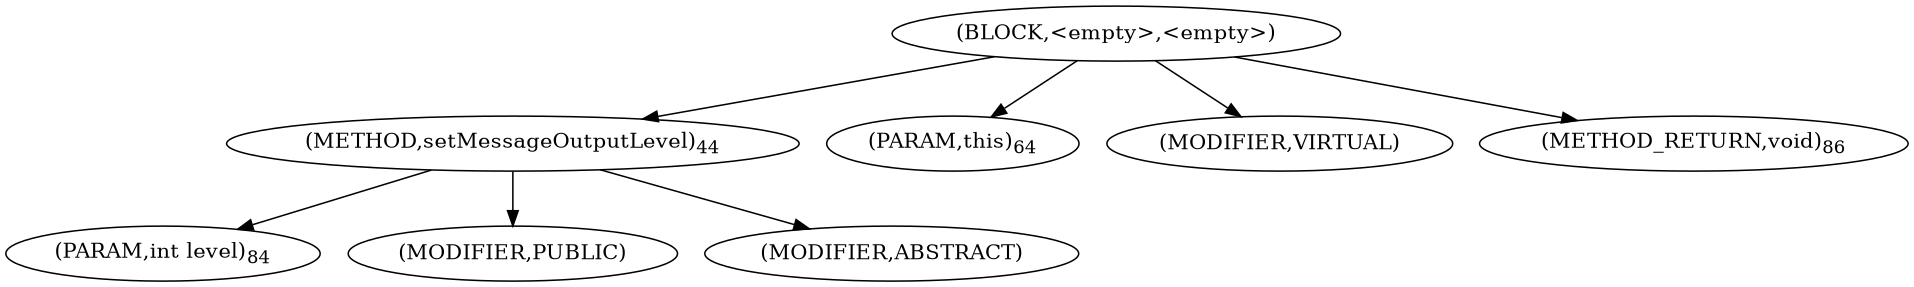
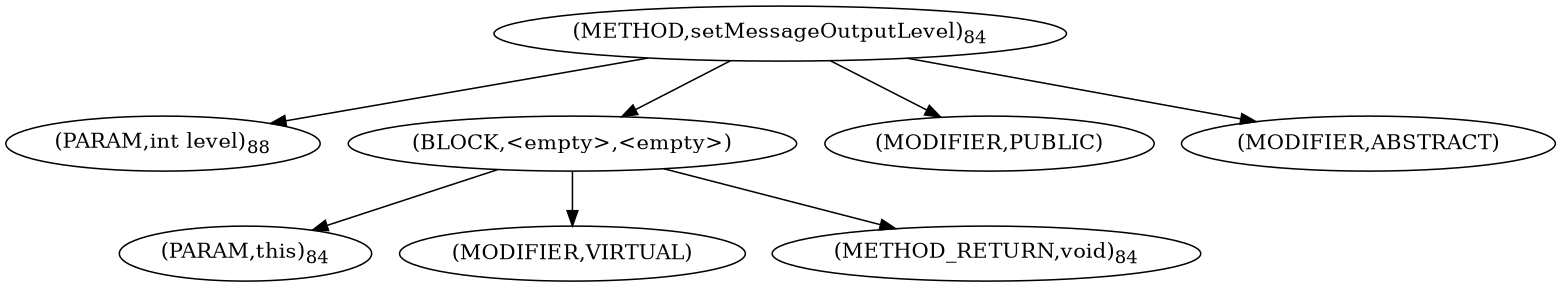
(826, 87) -> (683, 85)
(708, 141) -> (976, 31)
(1025, 141) -> (318, 251)
(1834, 141) -> (1127, 251)
(259, 251) -> (259, 141)
